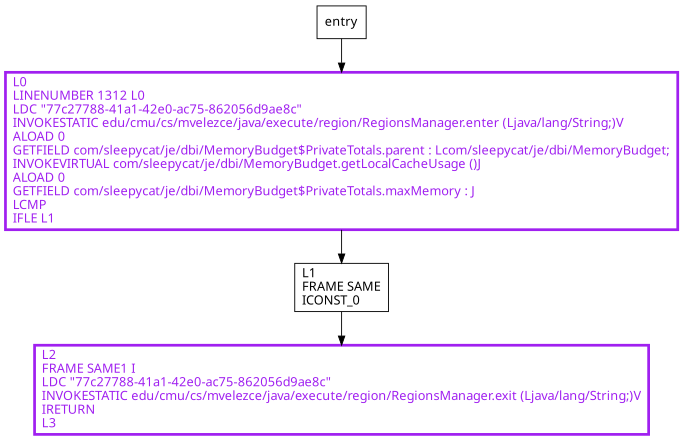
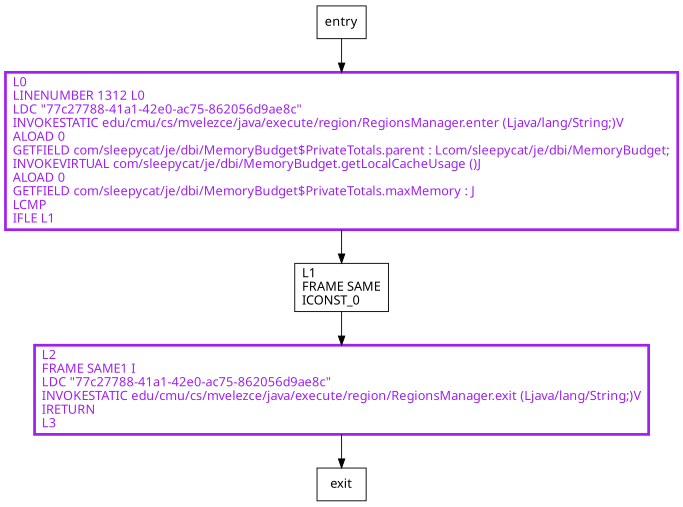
none -> (342, 484)
